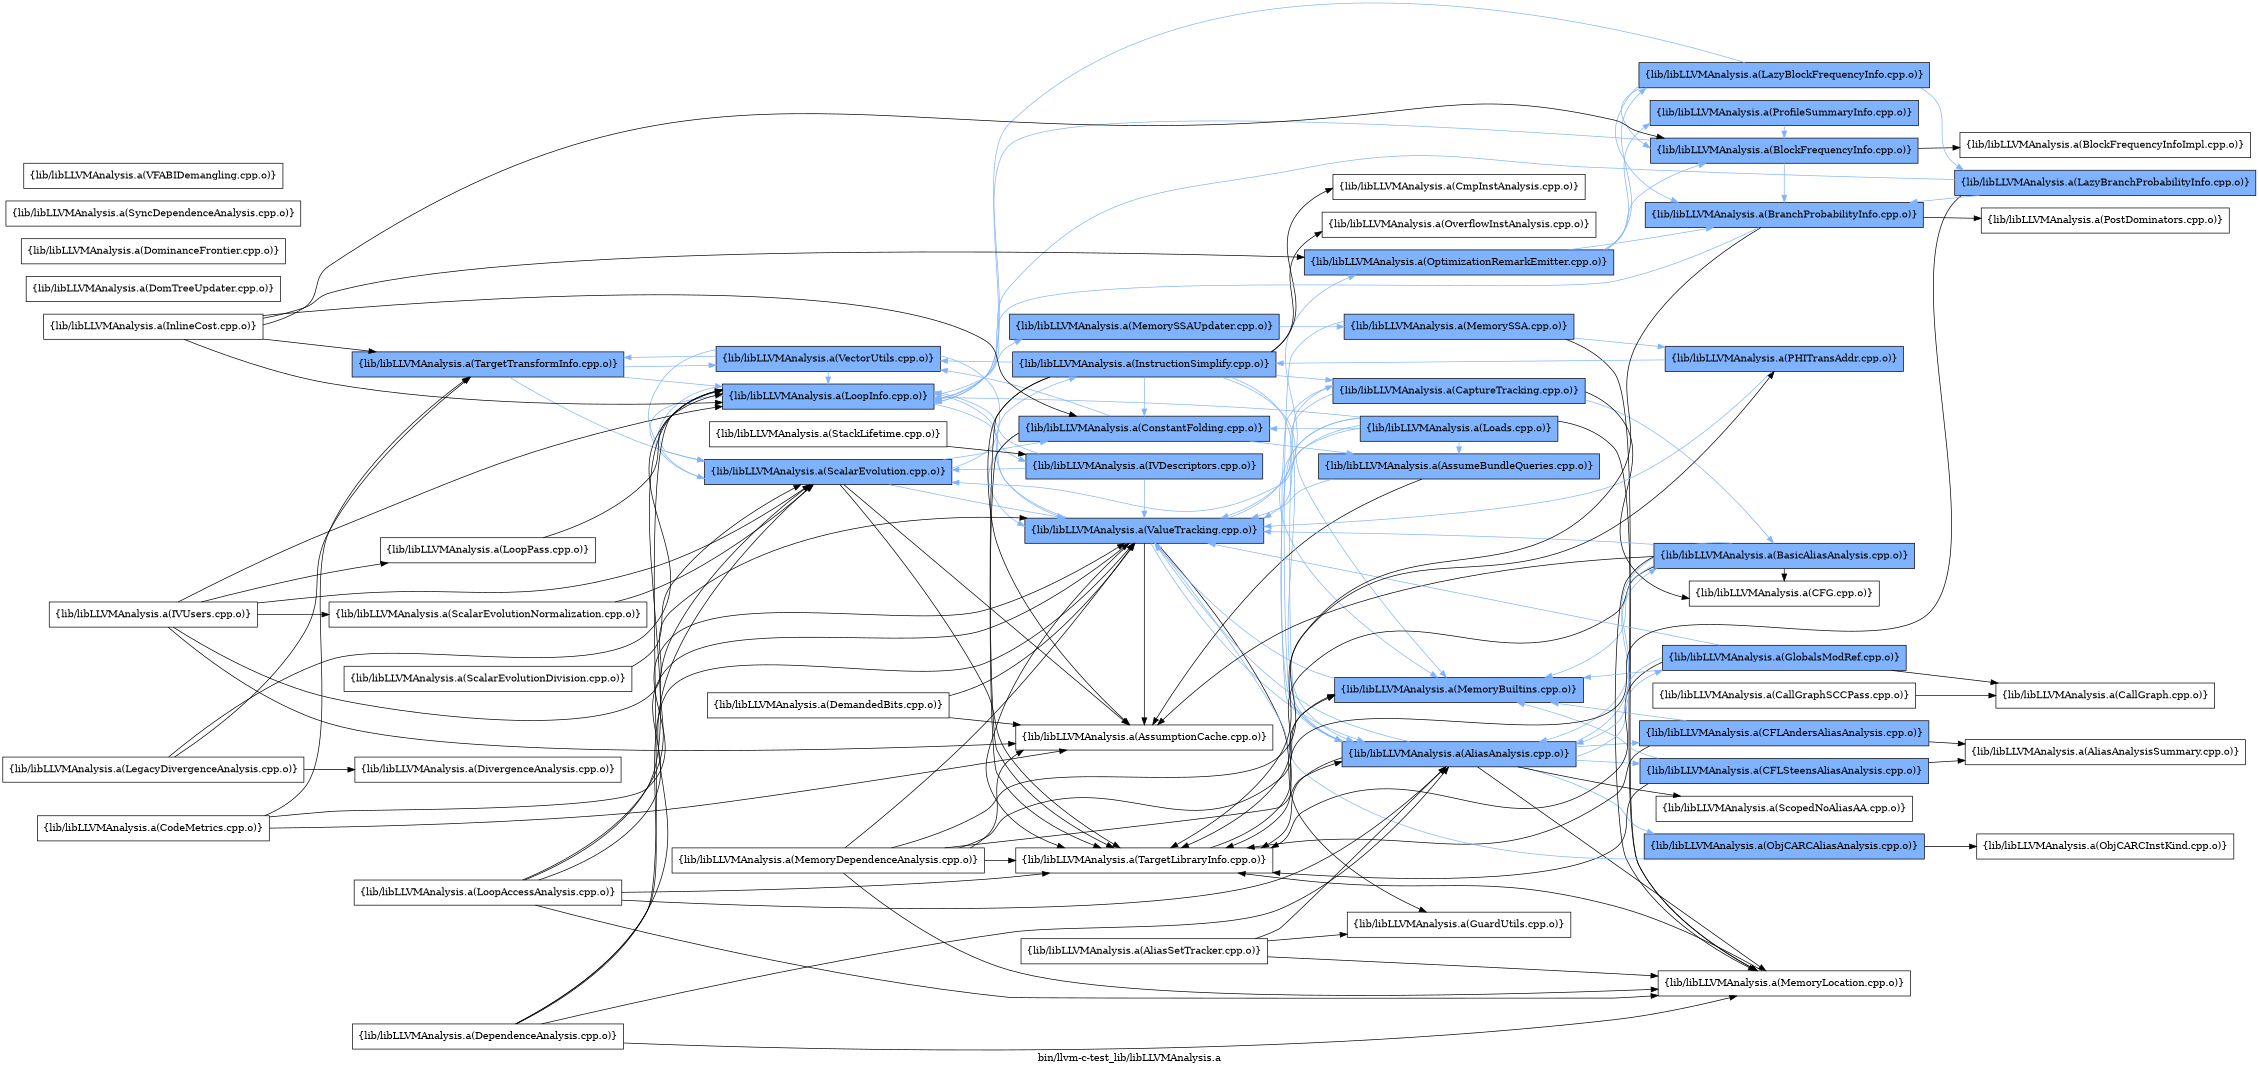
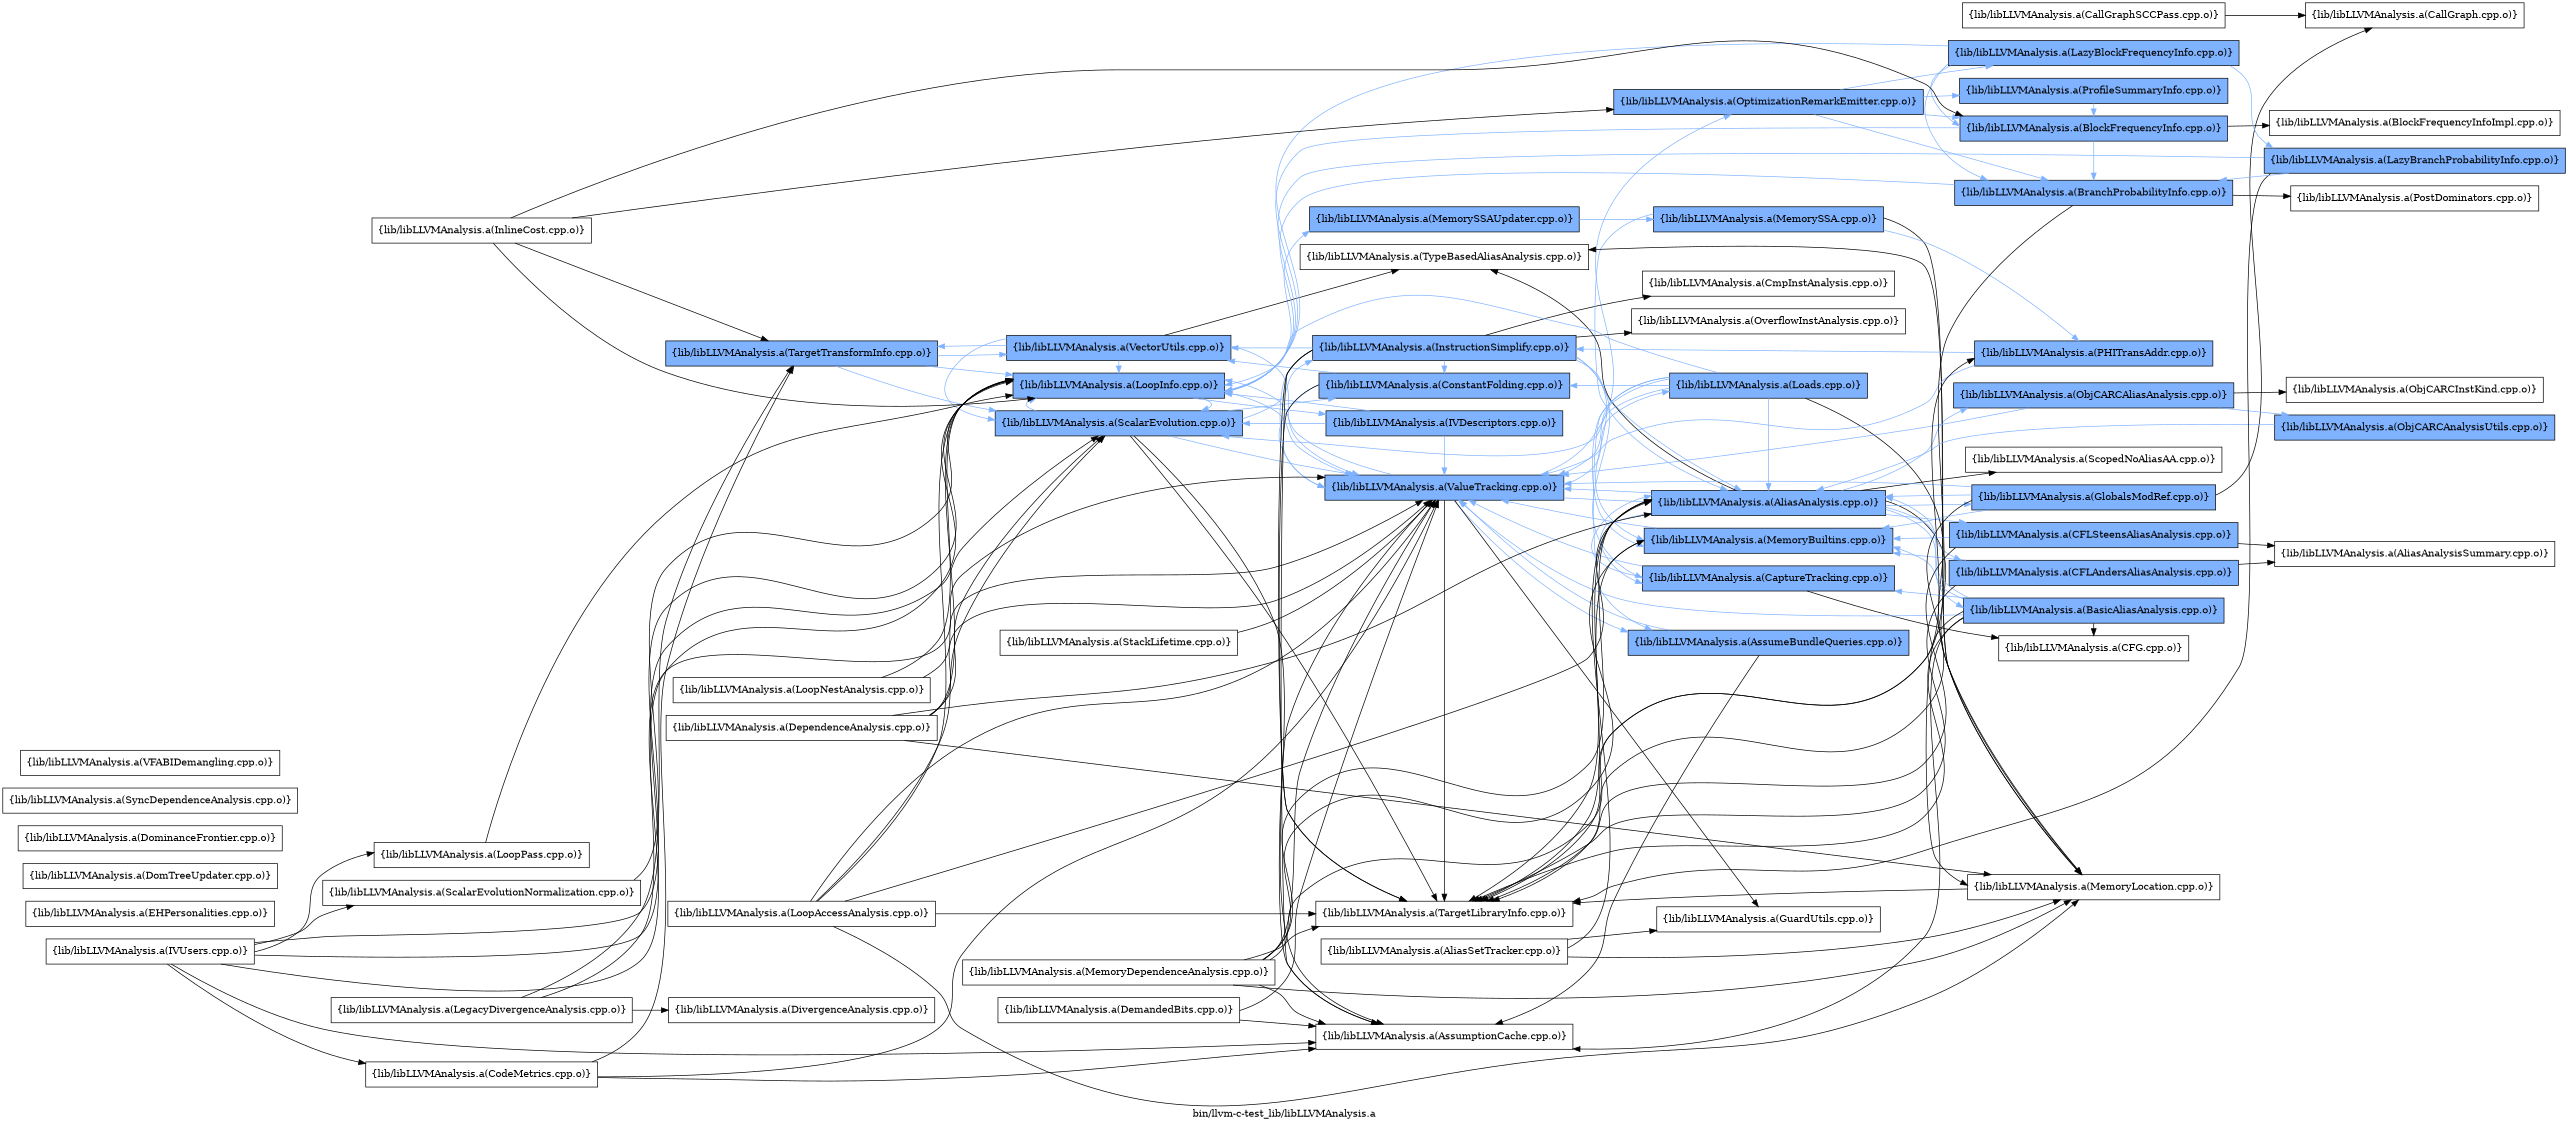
none -> (1444, 257)
(686, 295) -> none
none -> (1625, 407)
none -> (1280, 419)
none -> (2415, 428)
none -> (1299, 448)
(1313, 449) -> (1530, 574)
(979, 450) -> (1341, 582)
(1686, 456) -> (1923, 594)
(717, 556) -> (724, 535)
(488, 679) -> none
none -> (802, 690)
(1271, 816) -> (1594, 800)
none -> (150, 914)
none -> (258, 1023)
